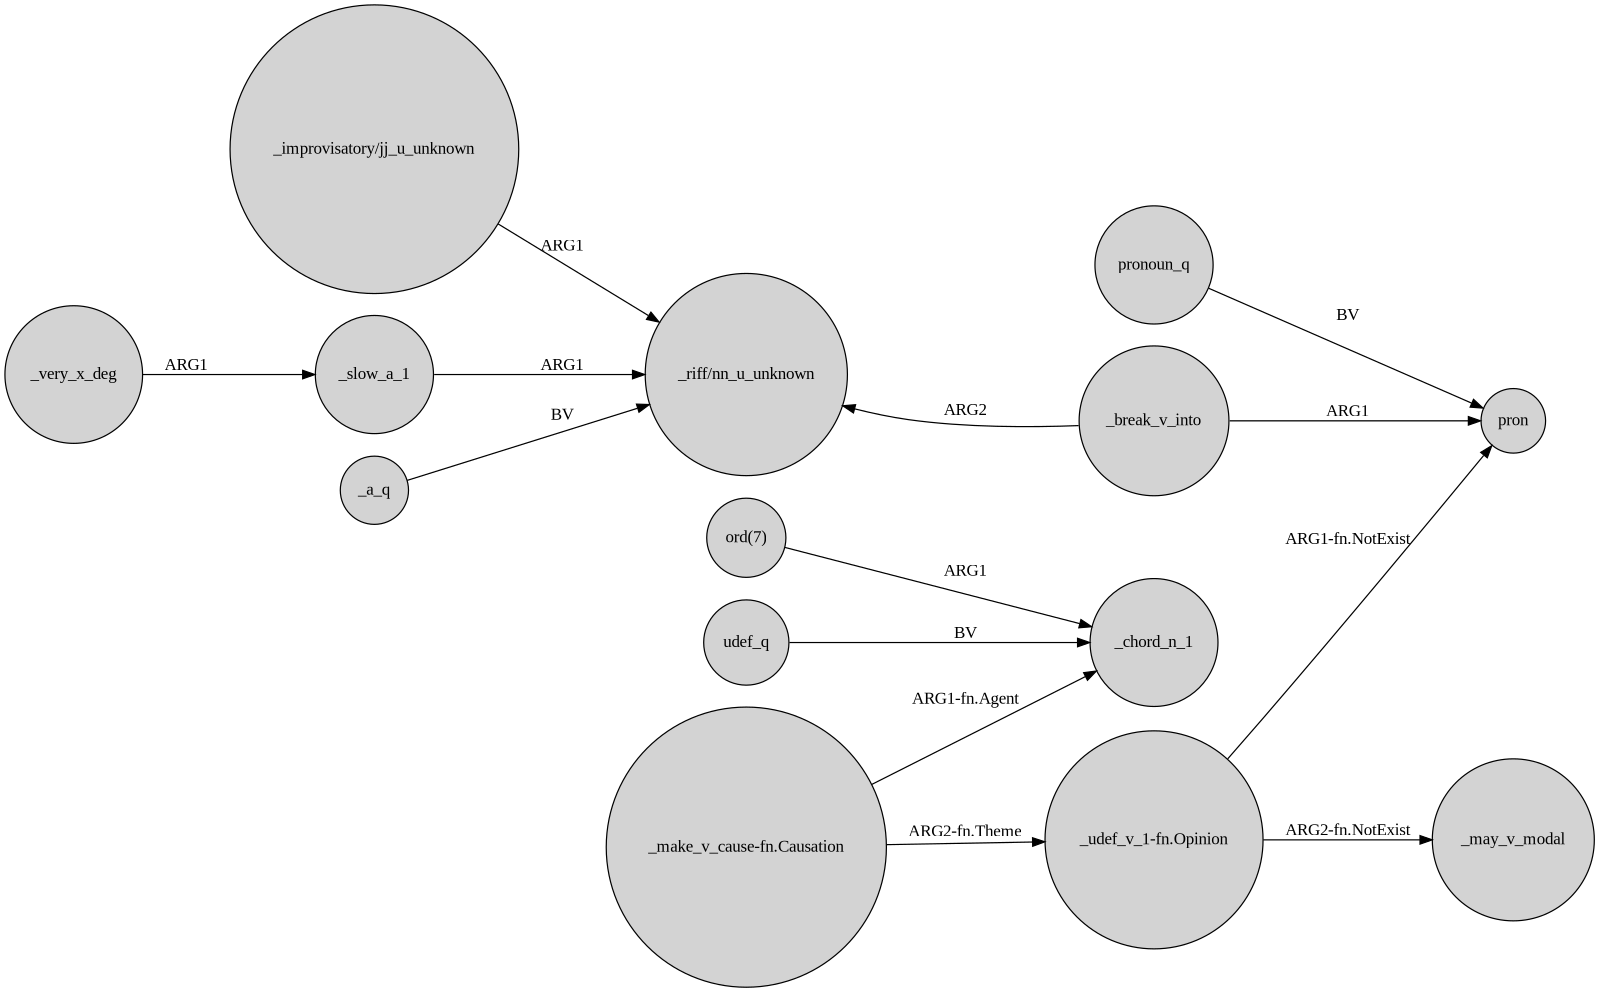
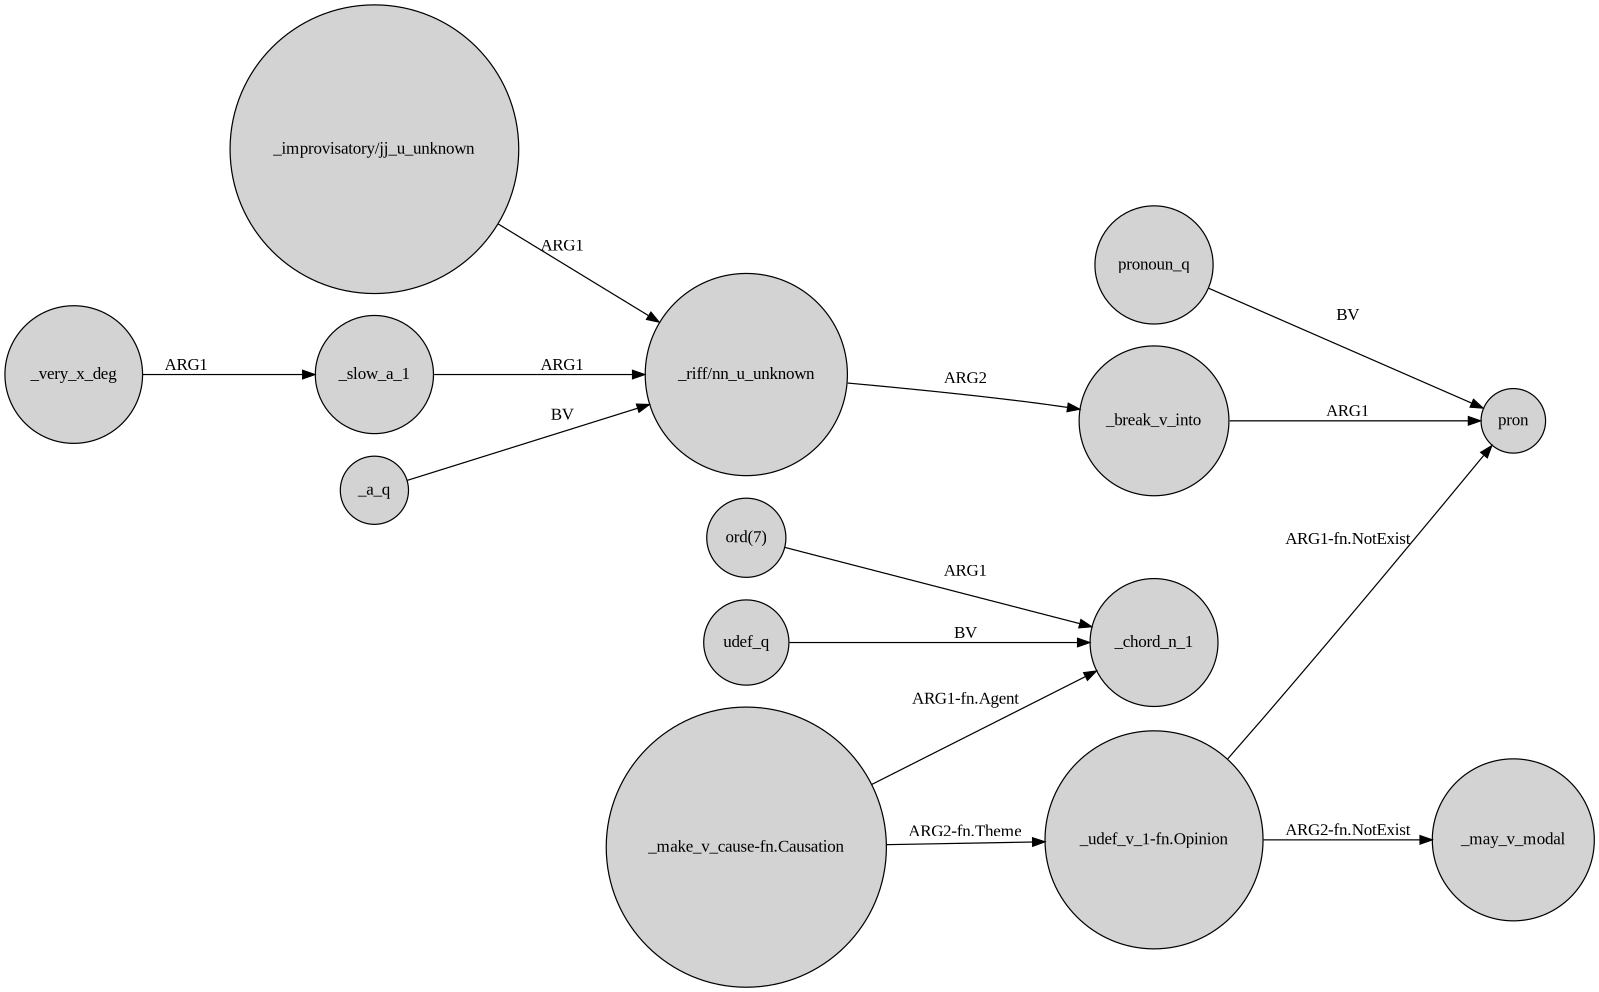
(966, 425) -> (958, 394)
